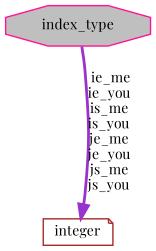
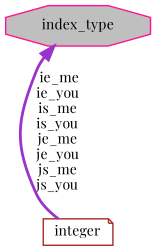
(88, 125) -> (21, 141)
